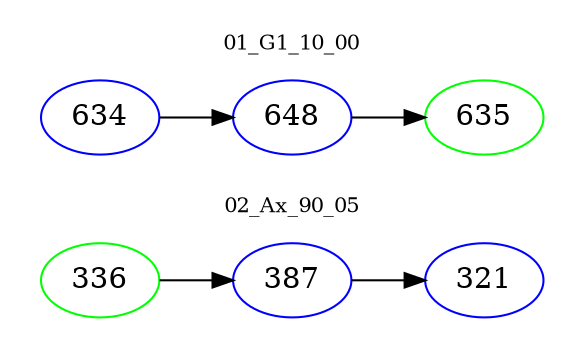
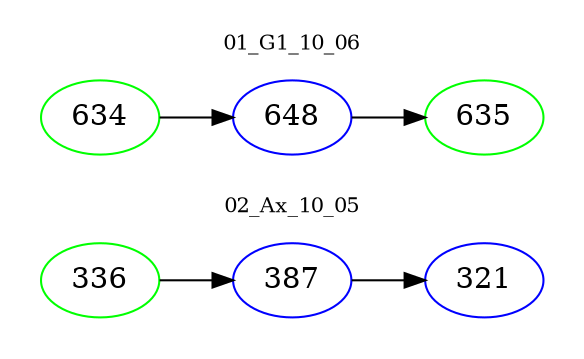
(292, 44) -> (292, 44)
(100, 117) -> (100, 117)
(292, 207) -> (292, 207)
